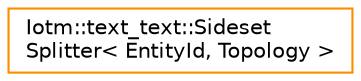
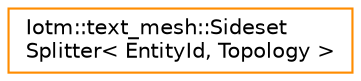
(181, 41) -> (181, 41)
